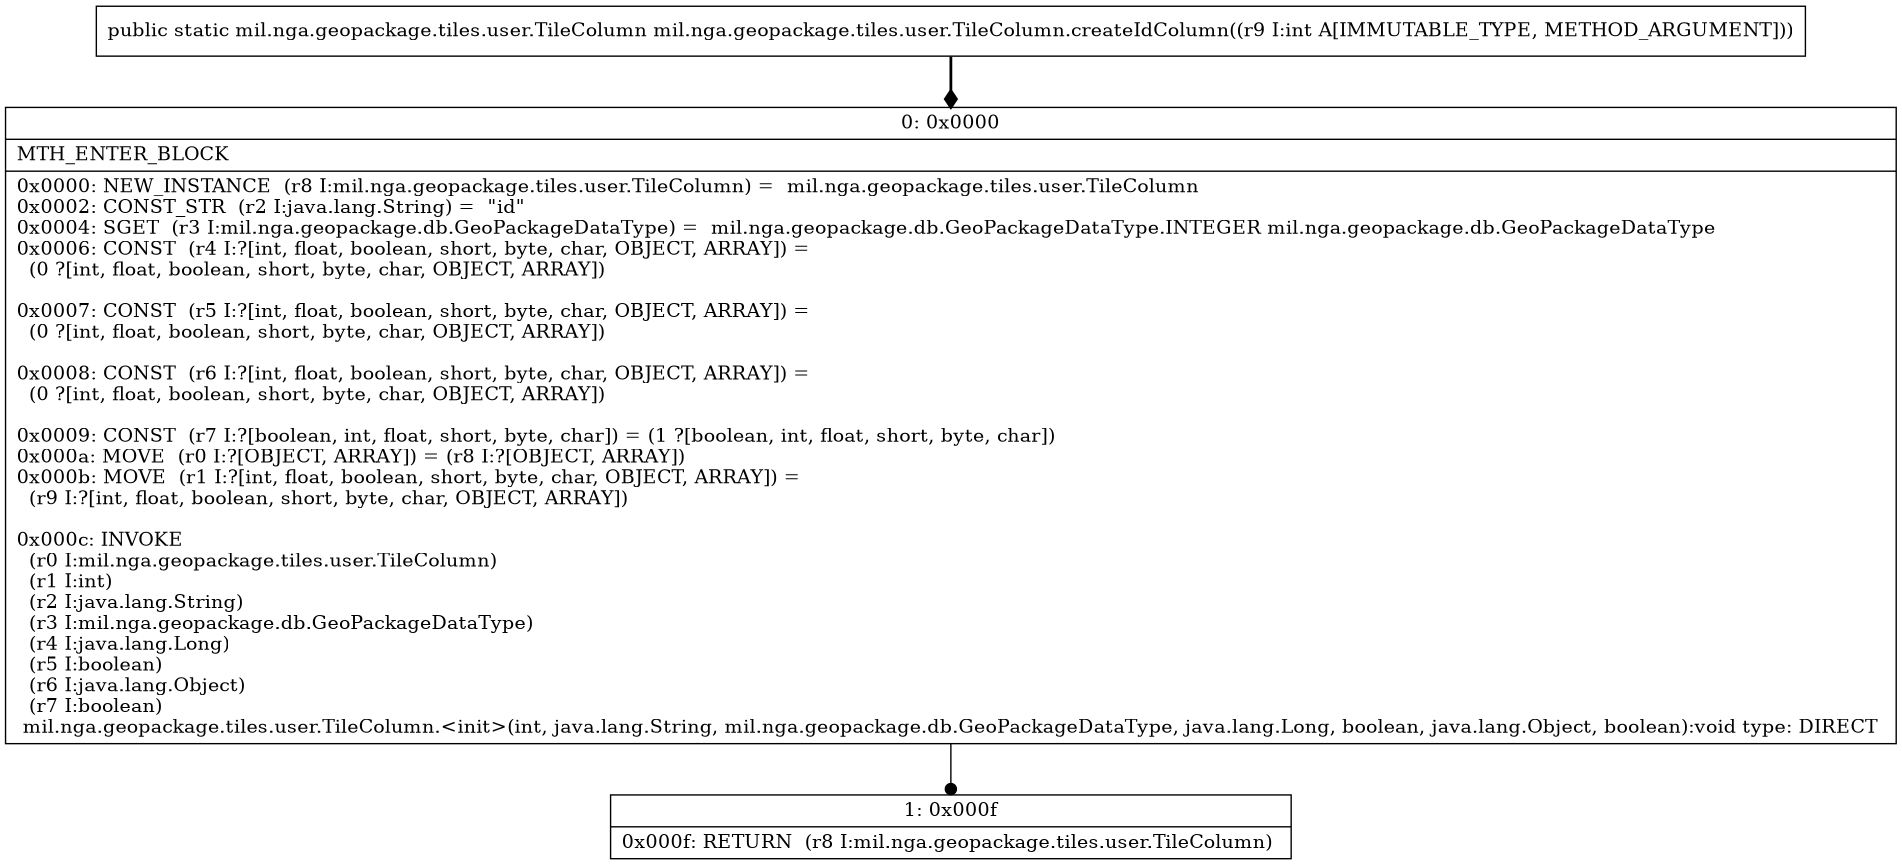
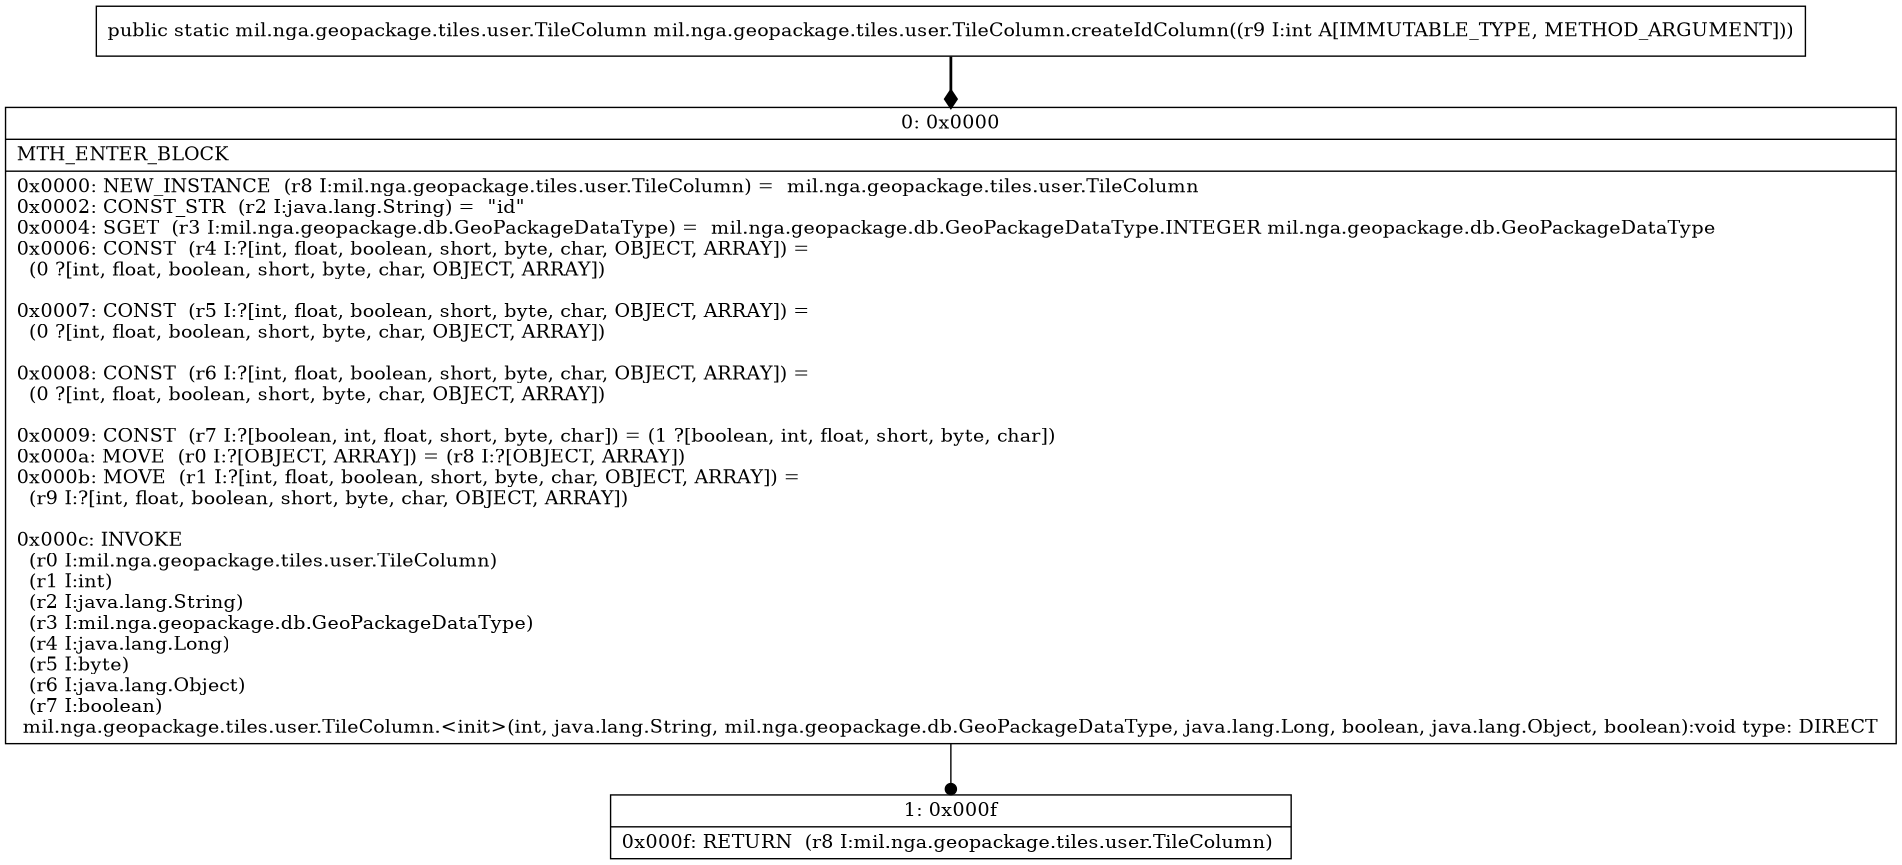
(90, 665) -> (73, 665)
